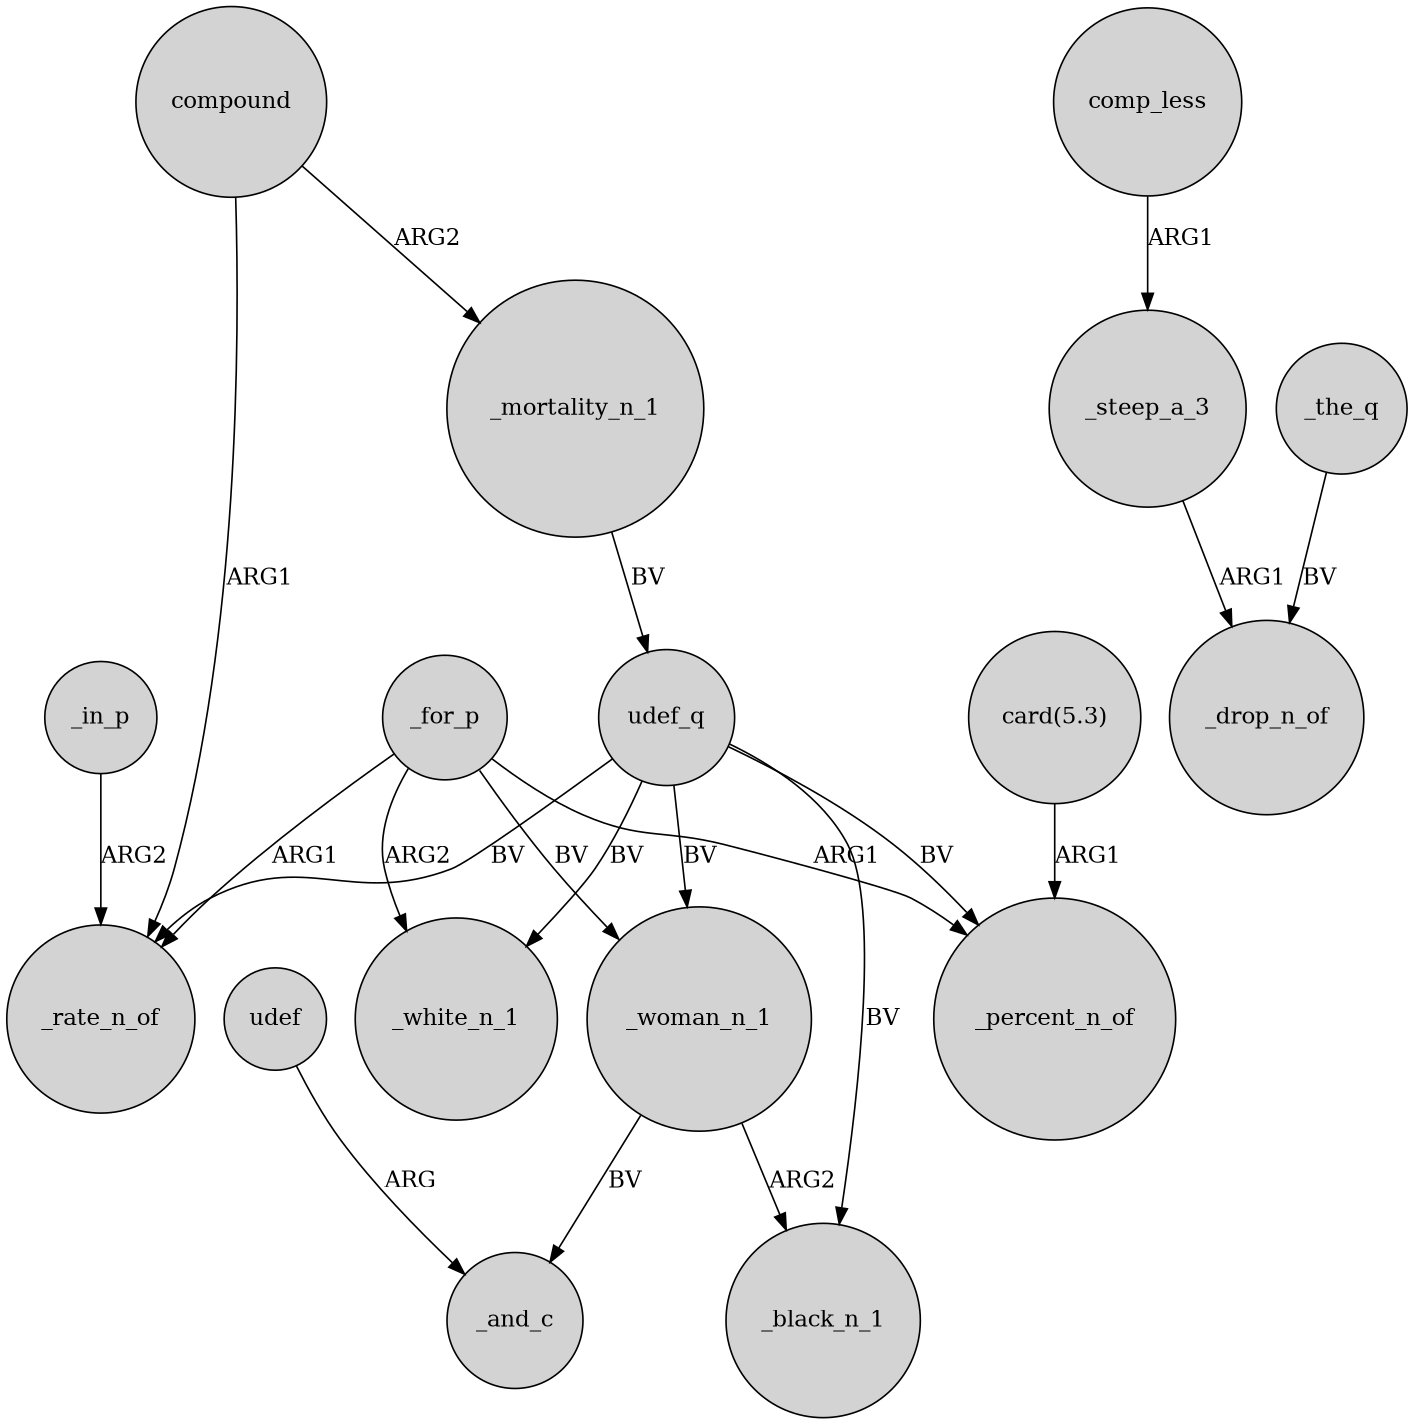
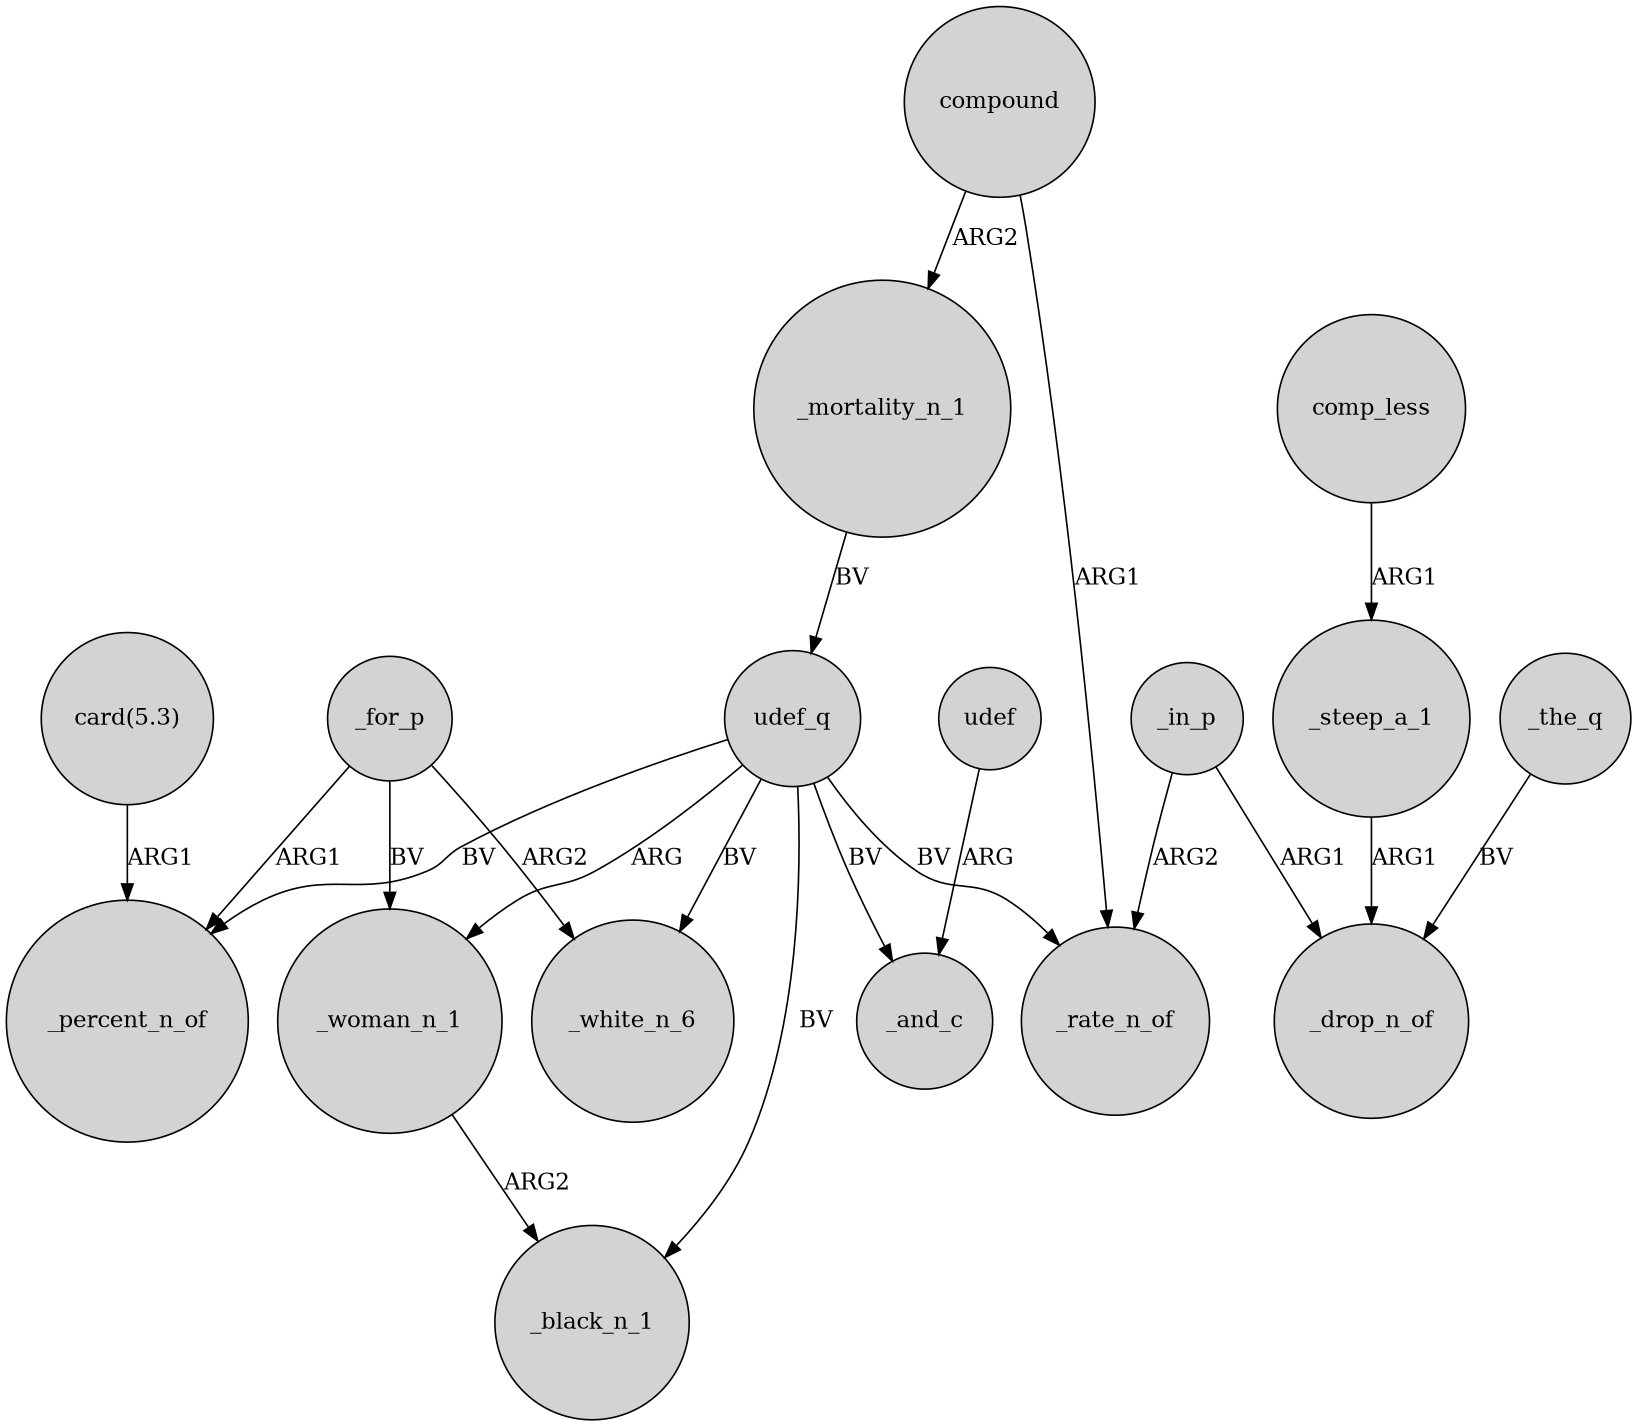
(1148, 409) -> (1371, 719)
(280, 839) -> none
none -> (1264, 845)
(700, 857) -> (657, 859)
(456, 1019) -> (633, 1021)
(600, 1182) -> (846, 866)
